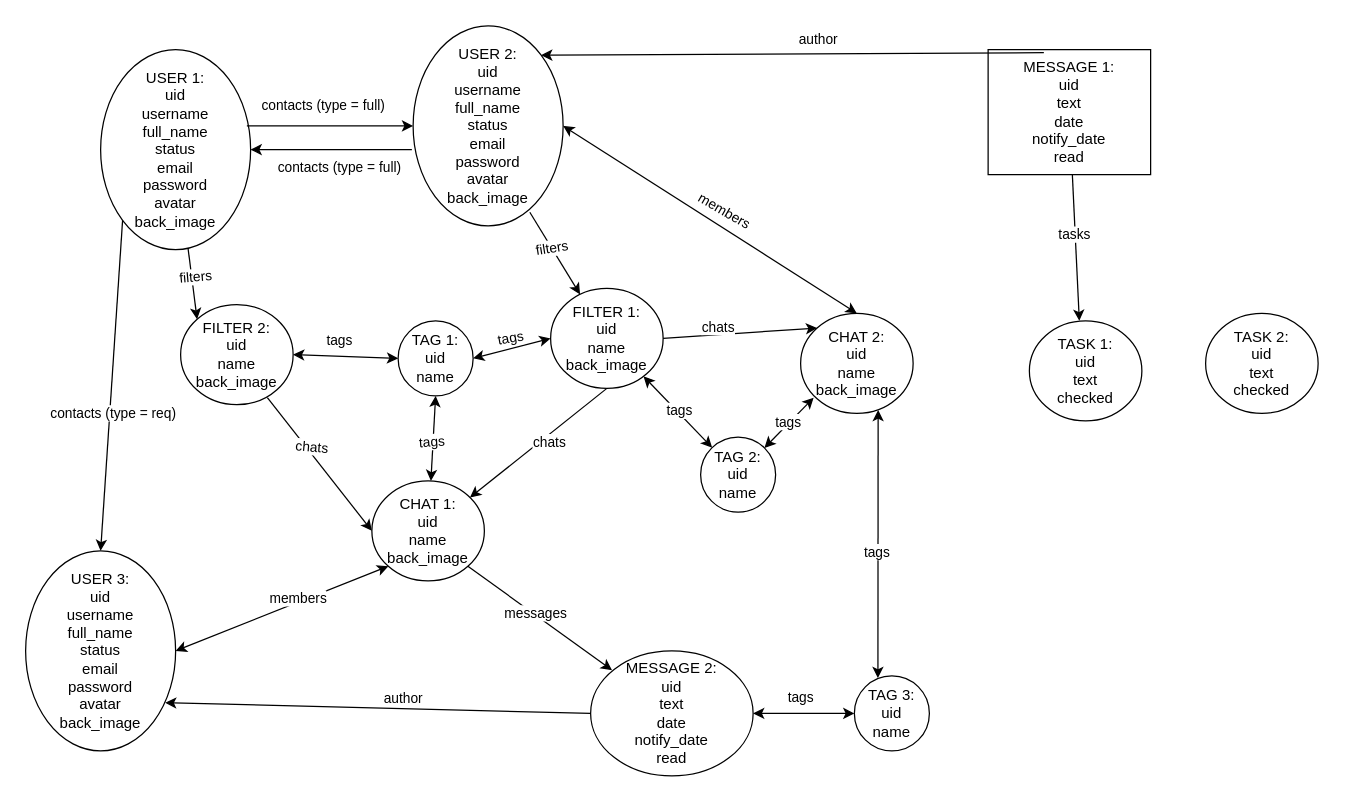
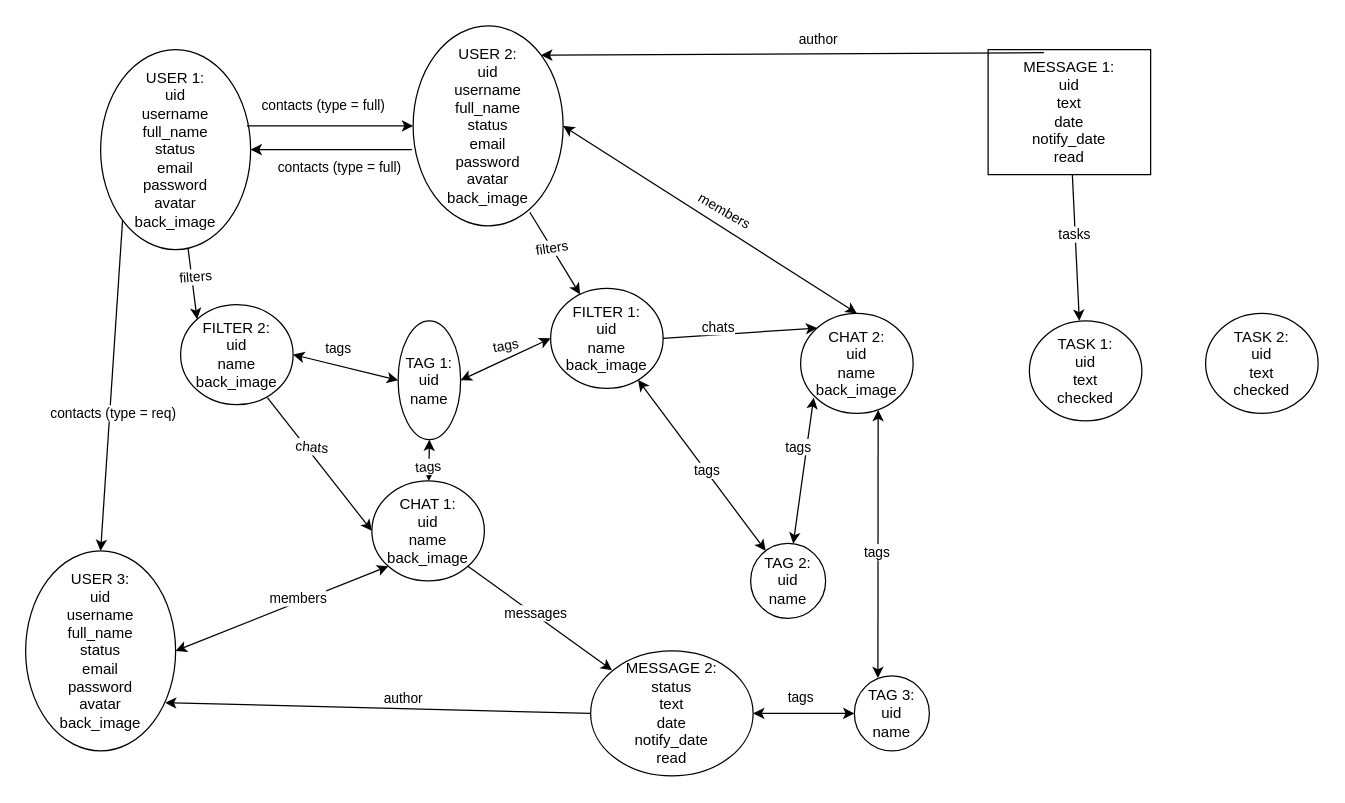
(436, 358) -> (429, 380)
(542, 440) -> none
(738, 474) -> (788, 581)
(672, 713) -> (672, 713)
